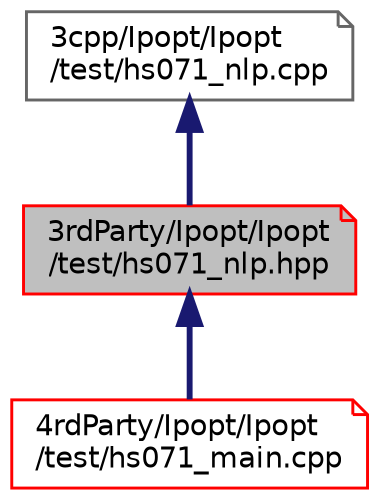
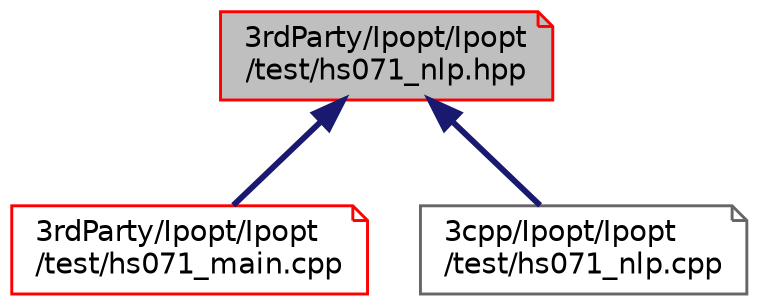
(190, 168) -> (496, 163)
(190, 444) -> (190, 250)
